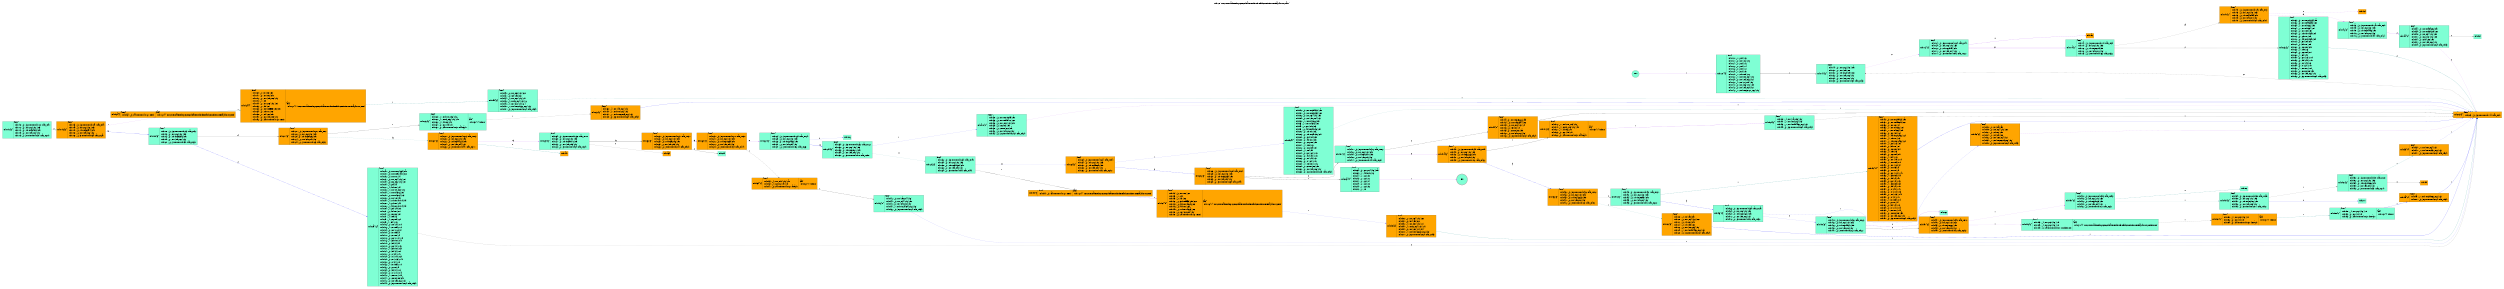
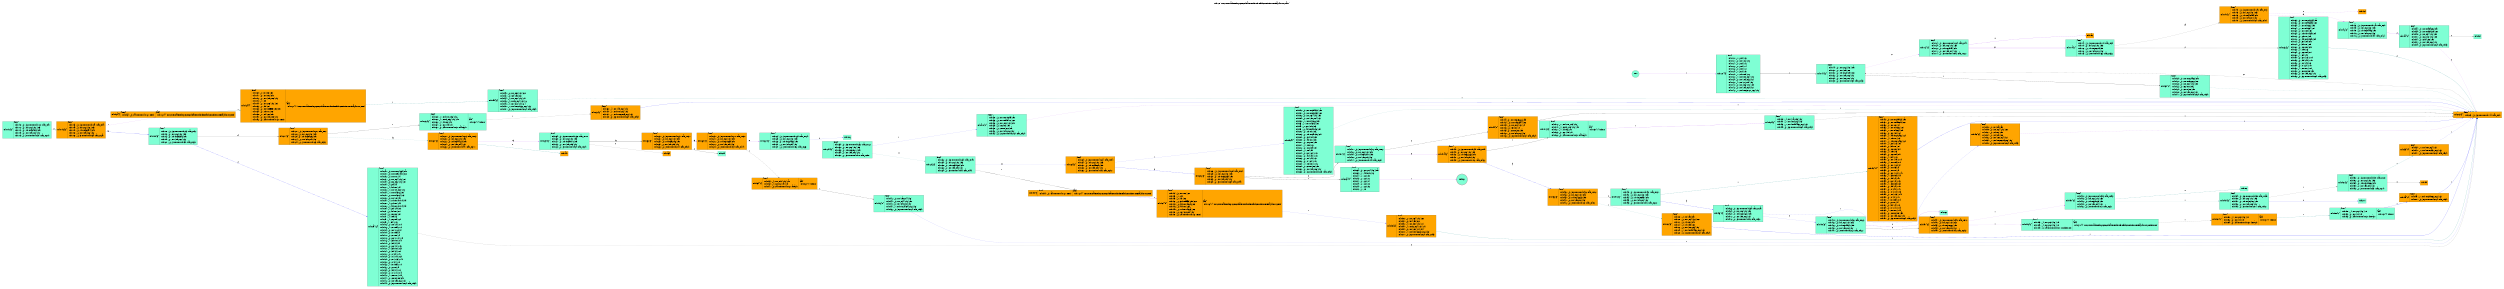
none -> (2185, 86)
(1573, 129) -> (1573, 129)
(815, 145) -> none
(1462, 179) -> (1462, 179)
